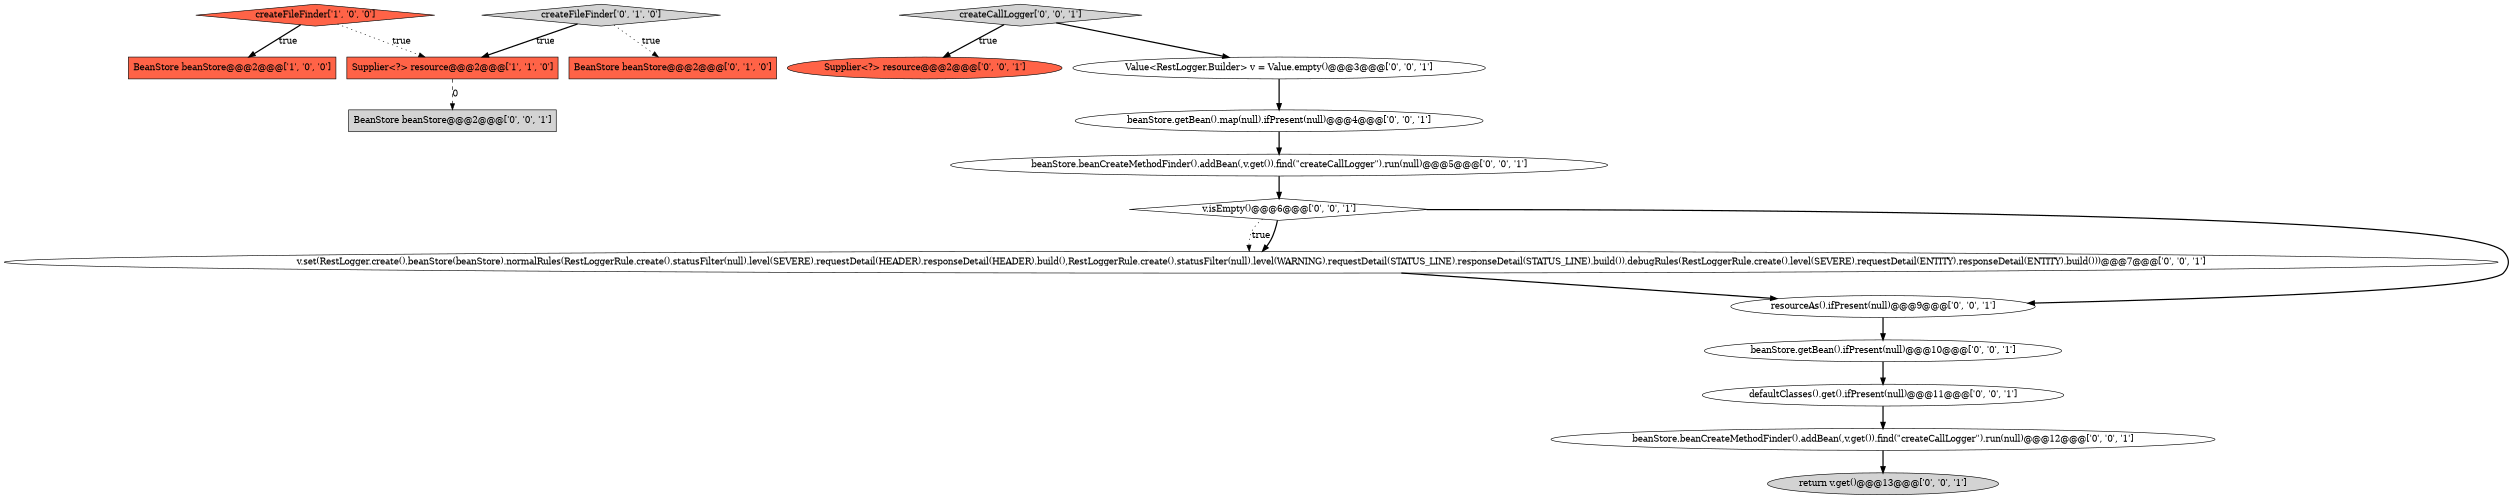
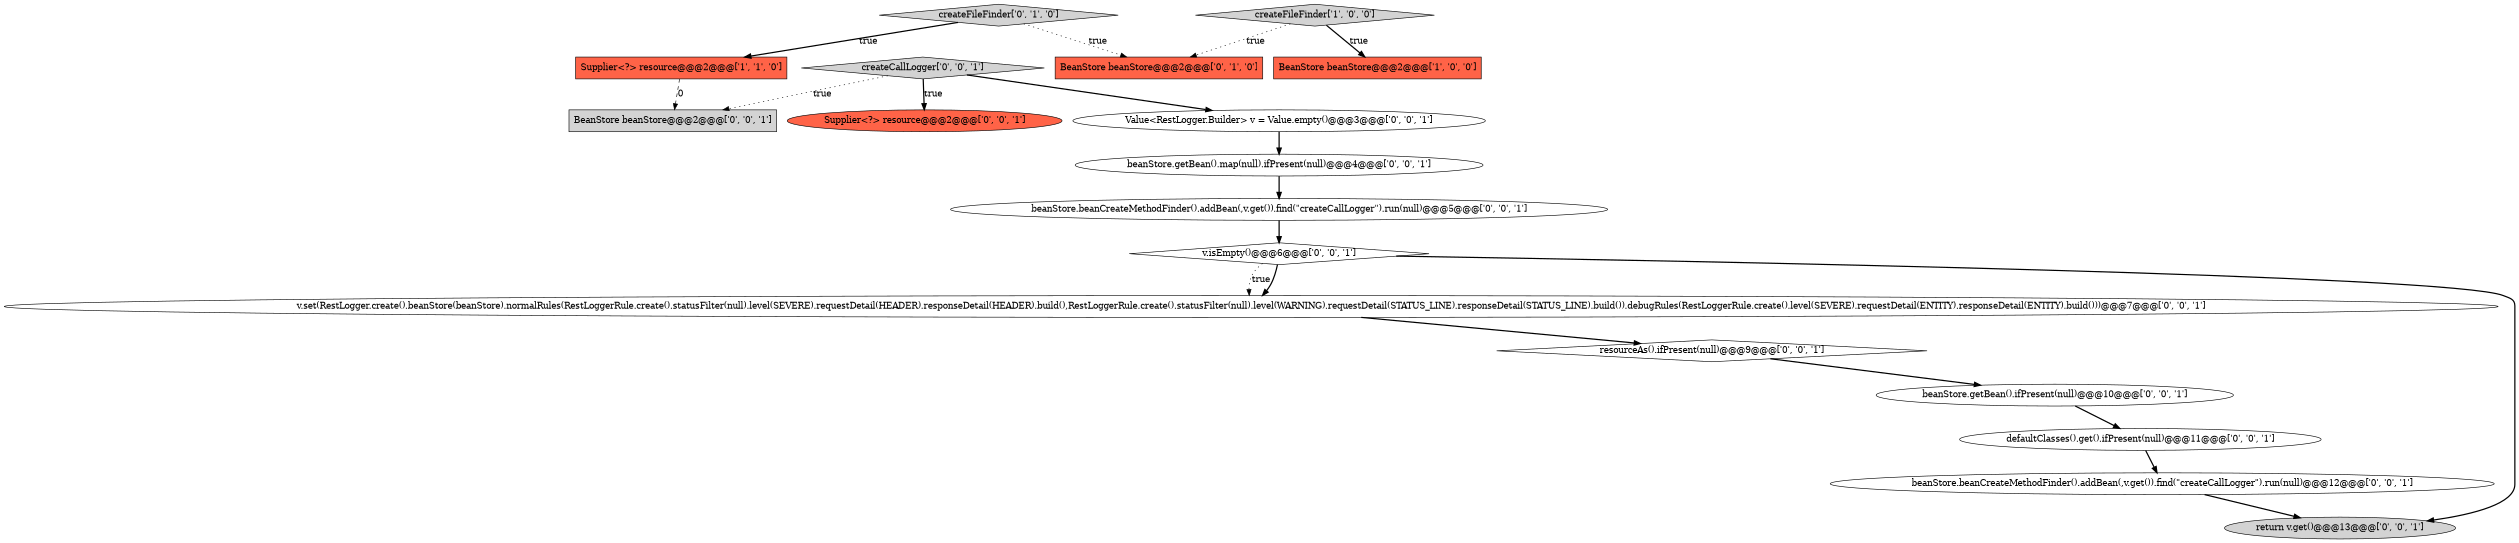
(315, 15) -> (1315, 15)
(378, 39) -> (1243, 39)
none -> (808, 92)
(2214, 221) -> (2095, 272)
(1883, 307) -> (1712, 351)
